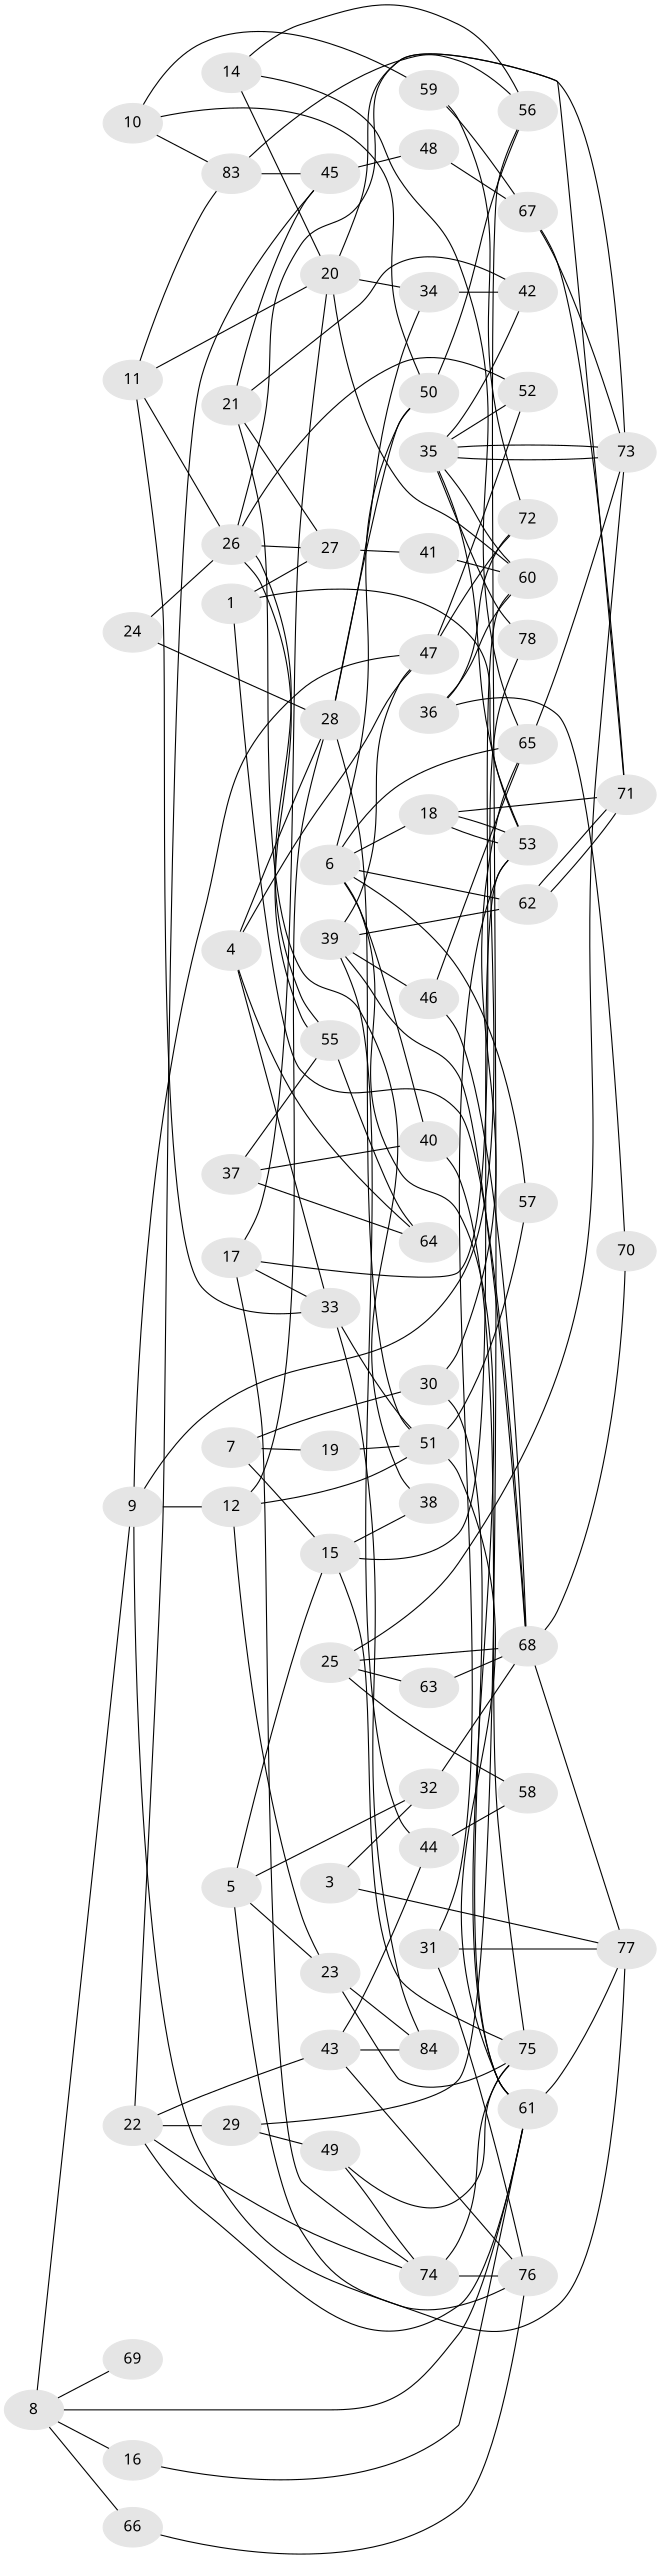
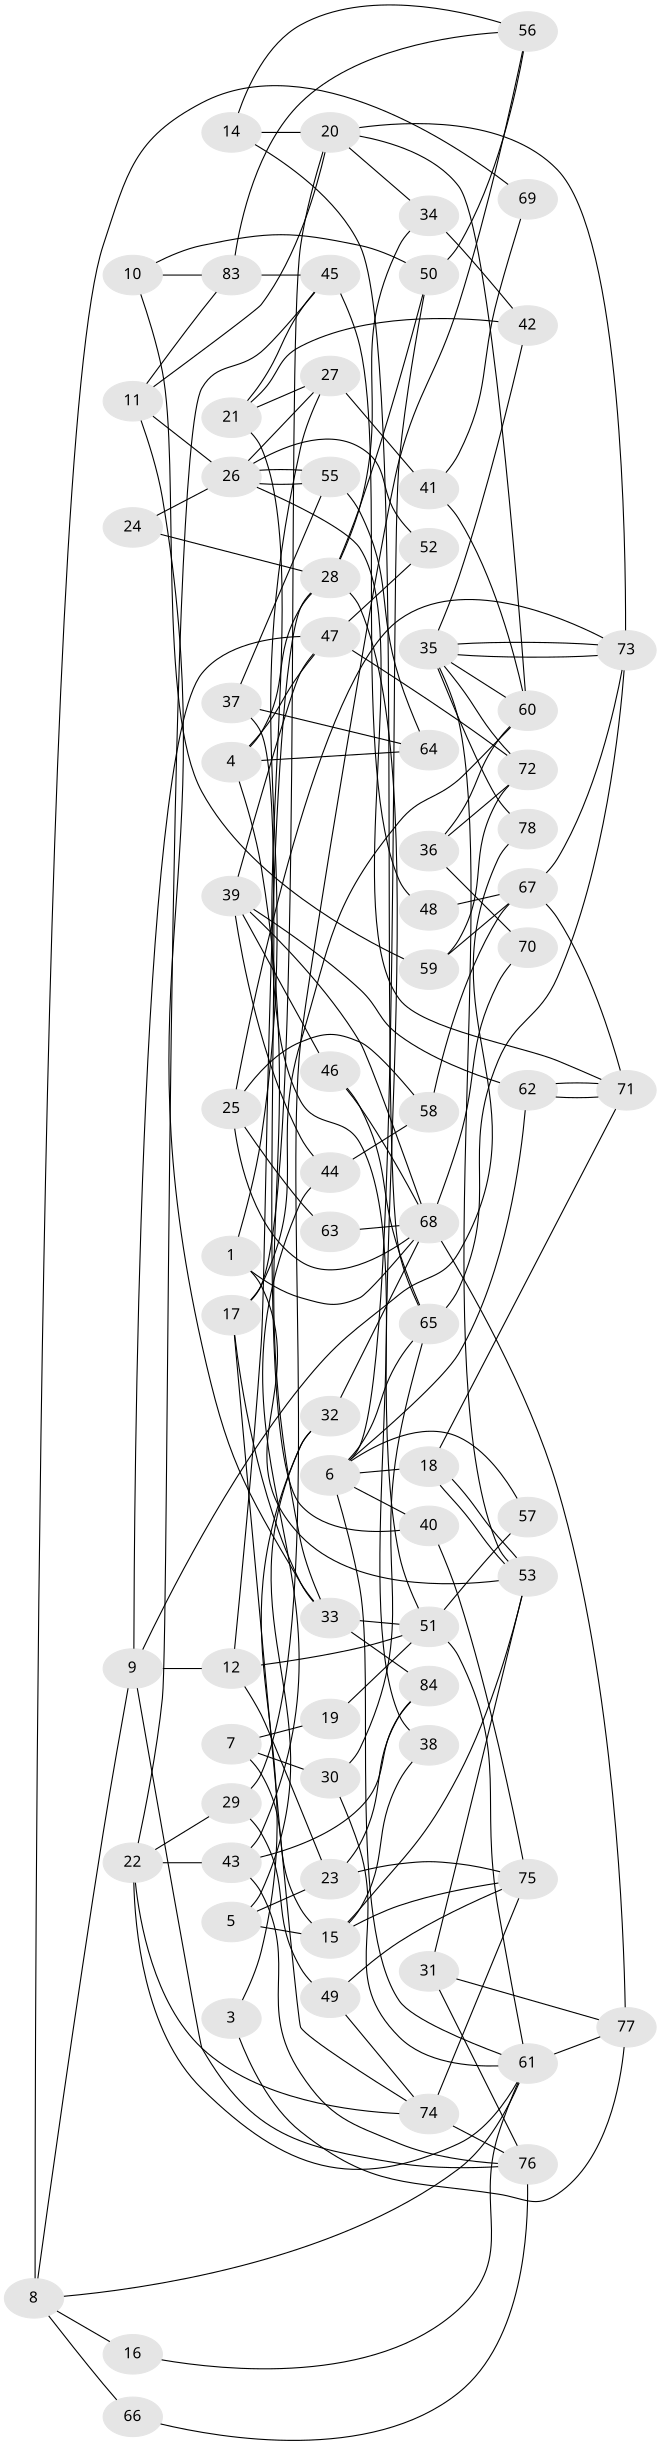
none -> (487, 354)
(479, 422) -> (477, 710)
none -> (462, 994)
(450, 2323) -> none
